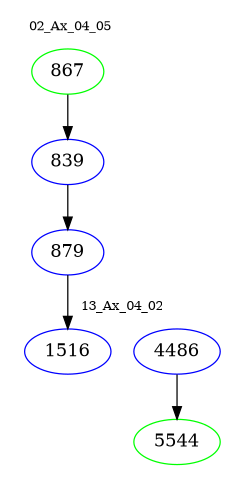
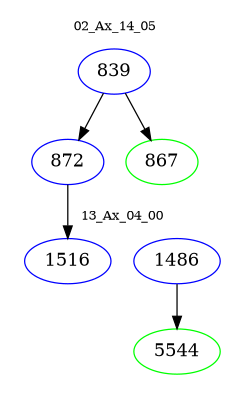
(70, 27) -> (115, 27)
(68, 111) -> (135, 111)
(68, 252) -> (68, 162)
(122, 307) -> (122, 217)
(177, 352) -> (177, 261)
